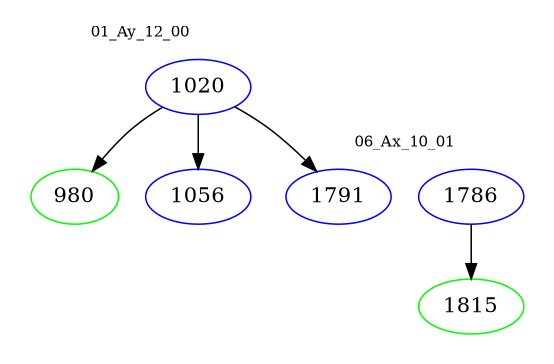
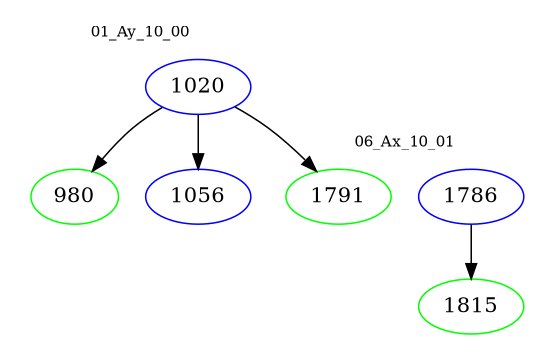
(140, 33) -> (140, 33)
(339, 197) -> (339, 197)
